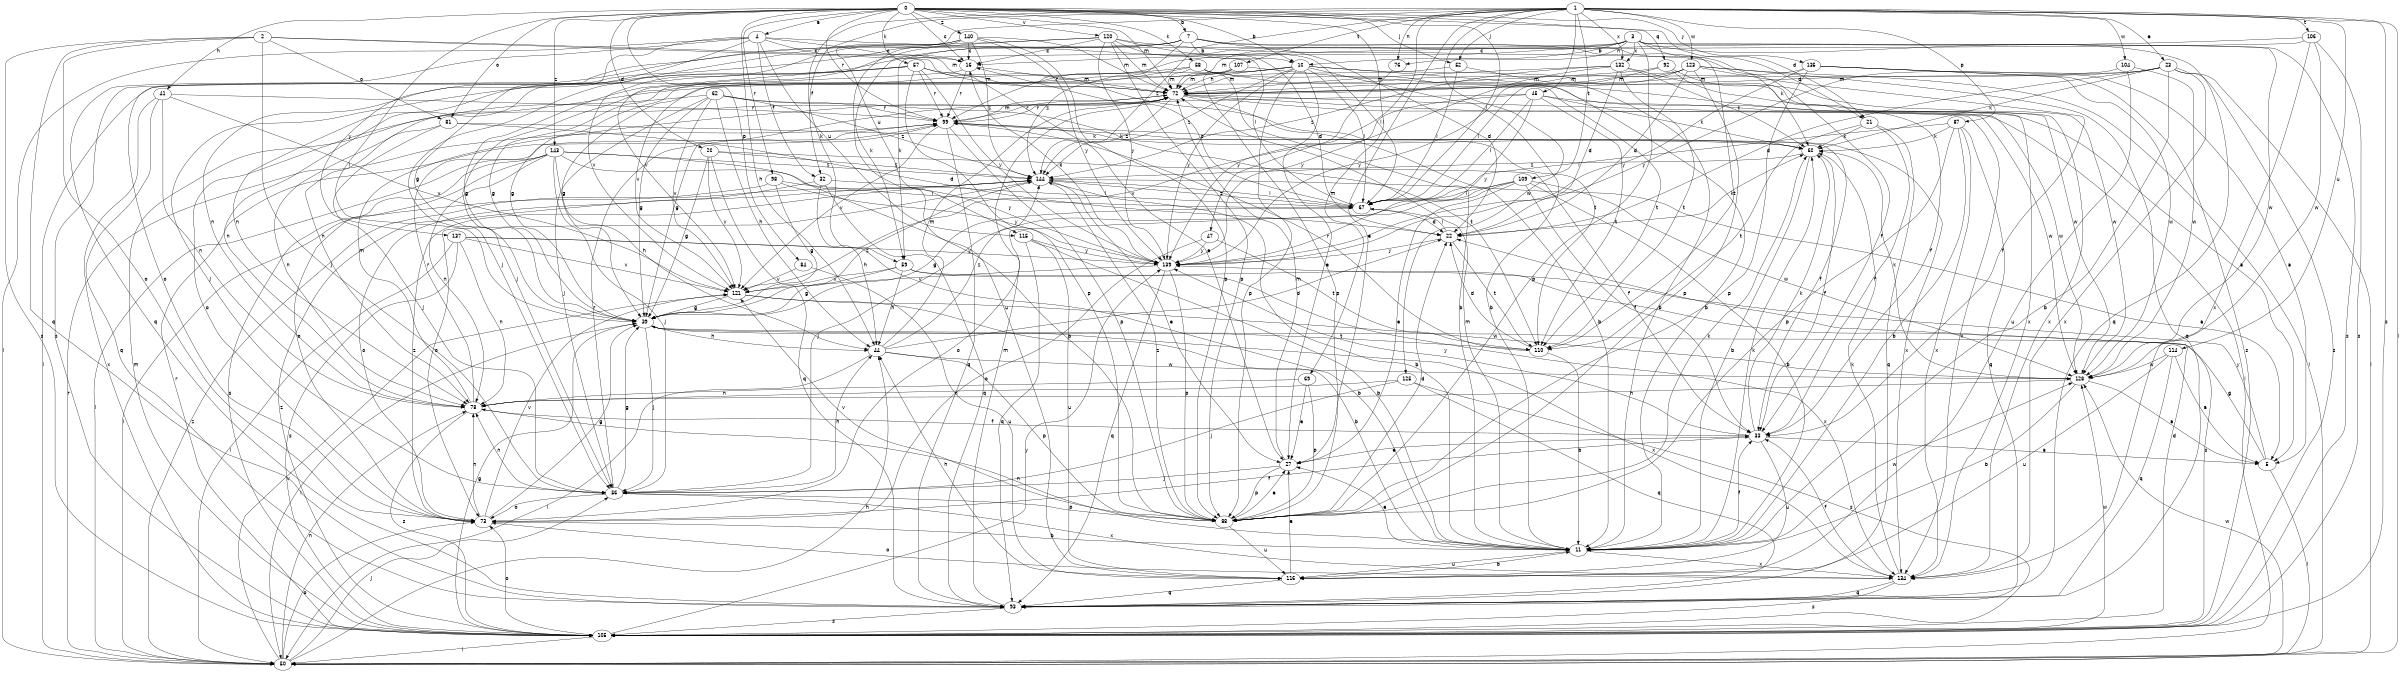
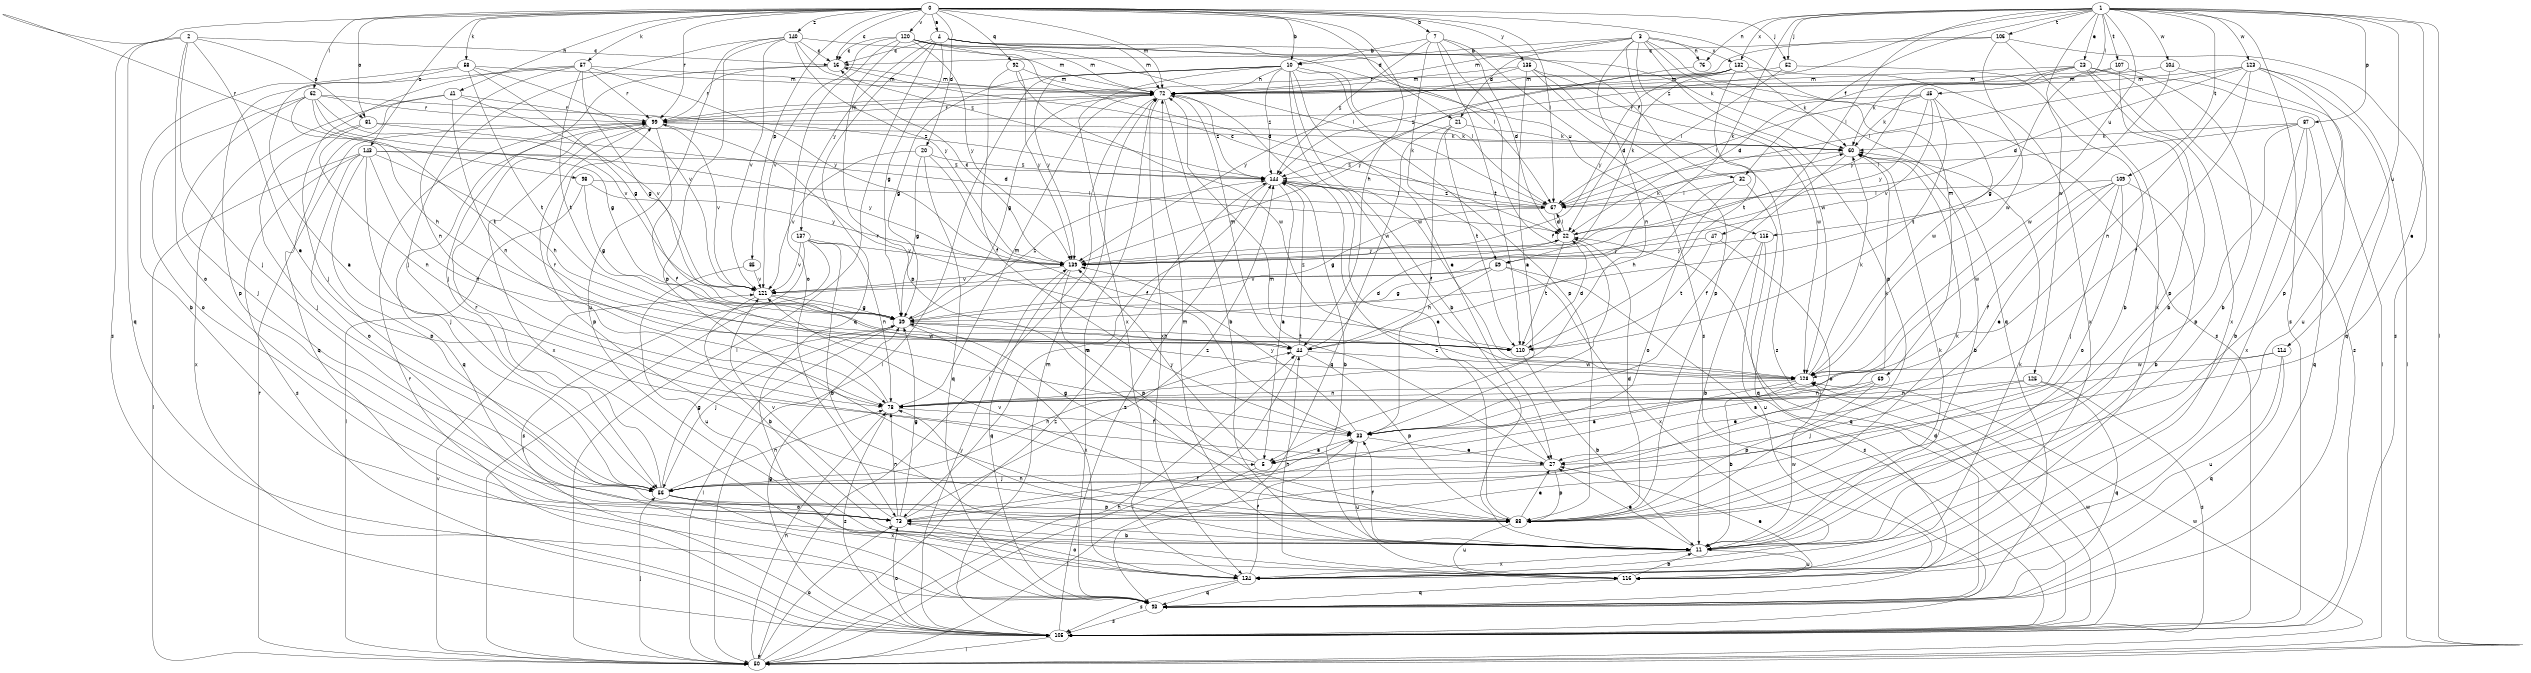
(417, 79) -> (599, 12)
(354, 110) -> none
(803, 265) -> (752, 265)
